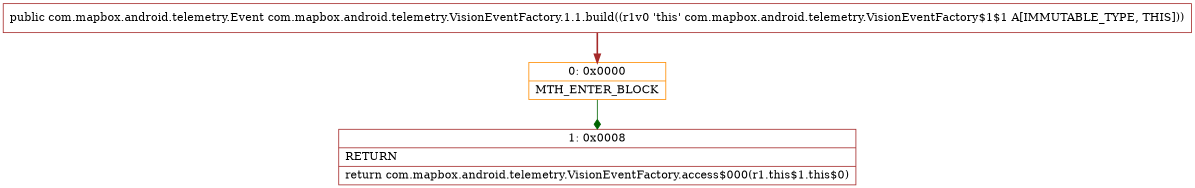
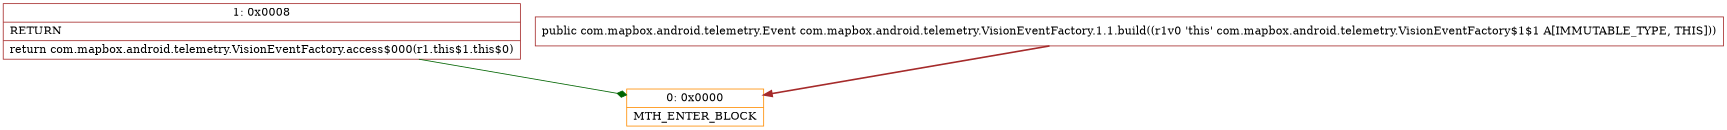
(597, 110) -> (518, 76)
